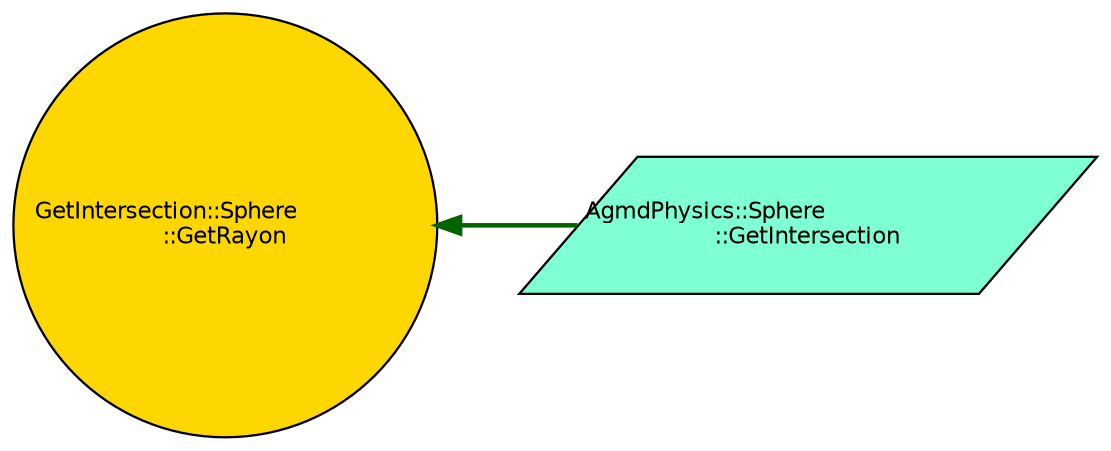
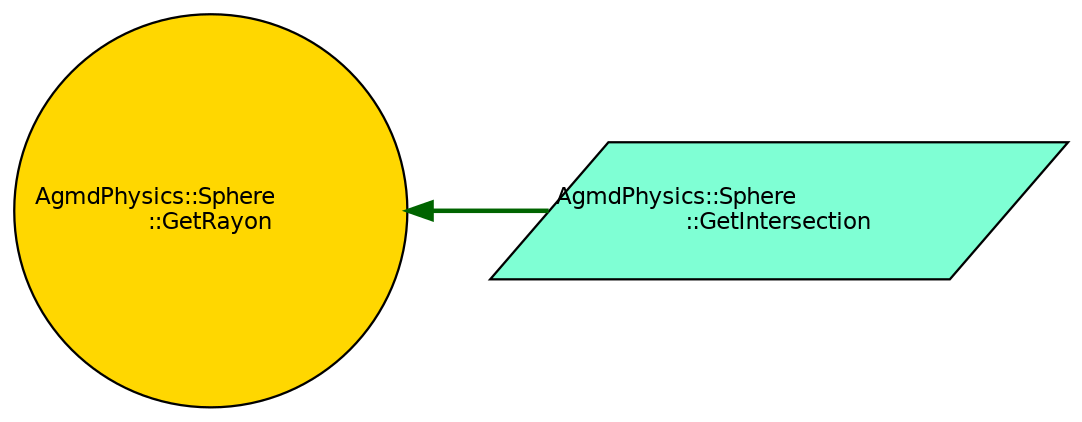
(225, 225) -> (211, 211)
